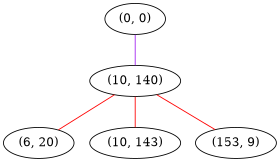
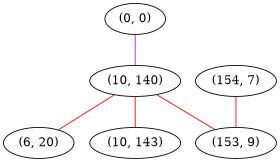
none -> (236, 81)
